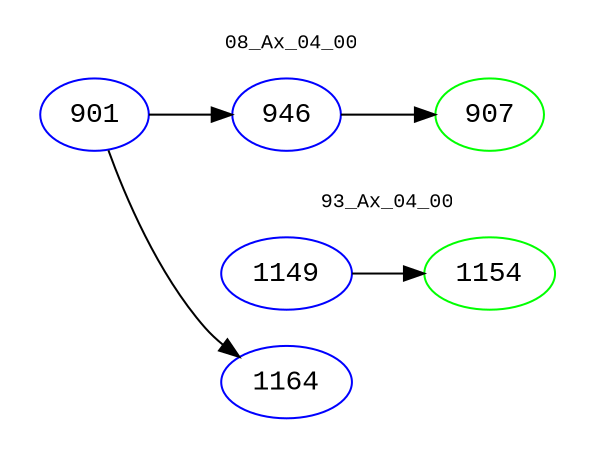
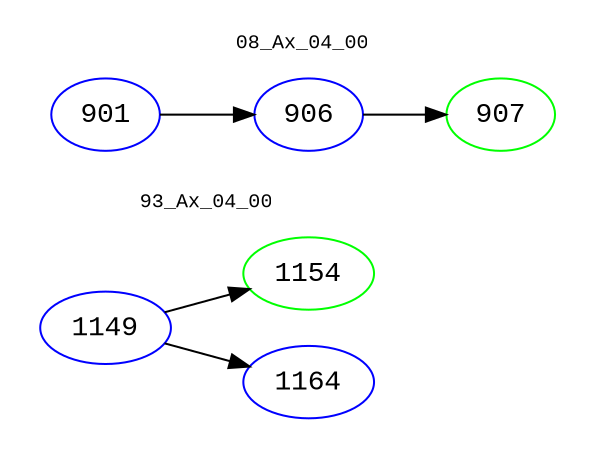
(287, 115) -> (309, 115)
(155, 254) -> (197, 352)
